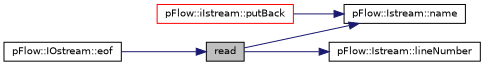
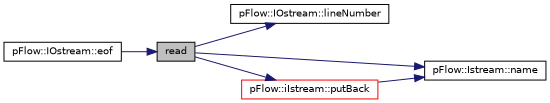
(405, 52) -> (310, 14)
none -> (231, 67)
